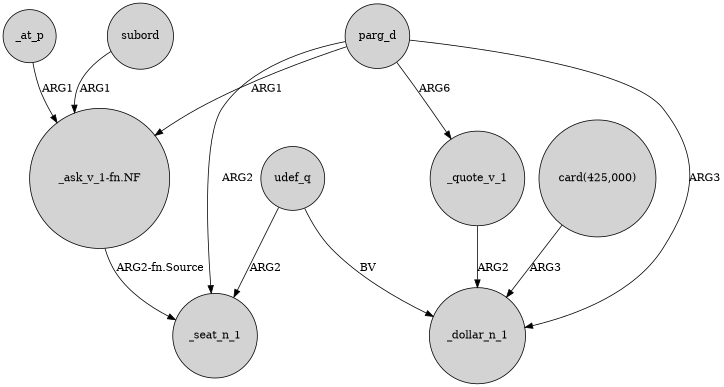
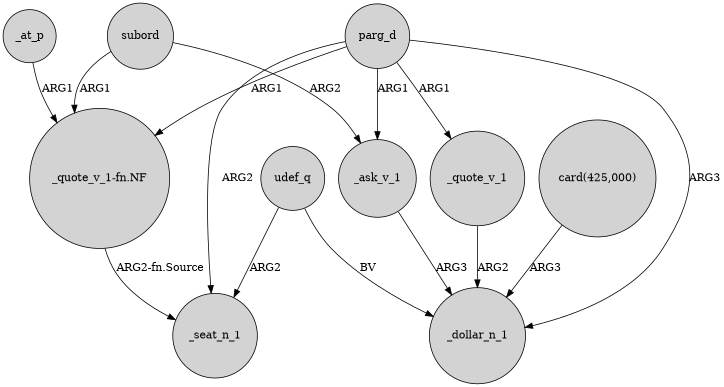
(435, 89) -> (435, 89)
(100, 178) -> (100, 178)
none -> (377, 178)
